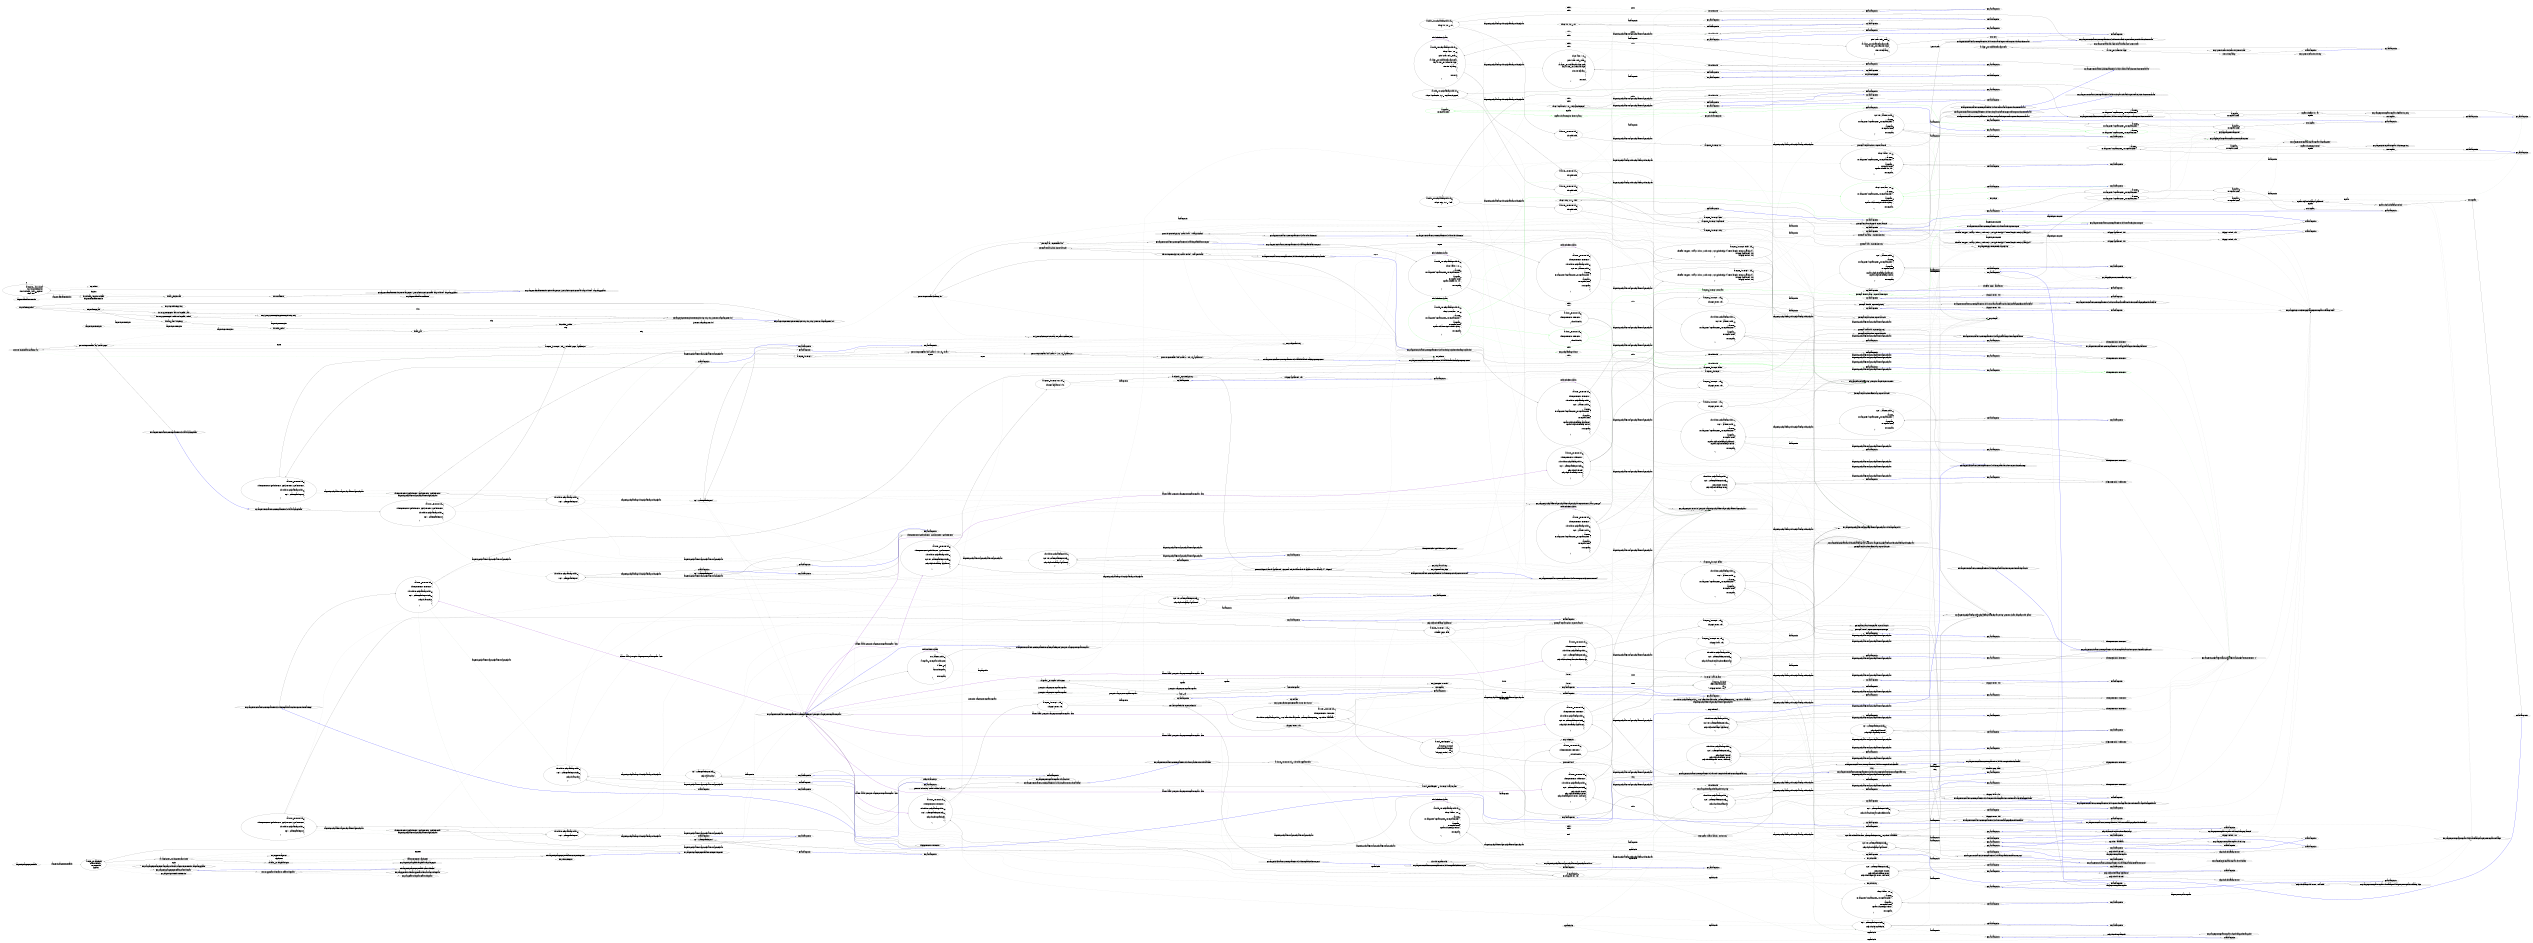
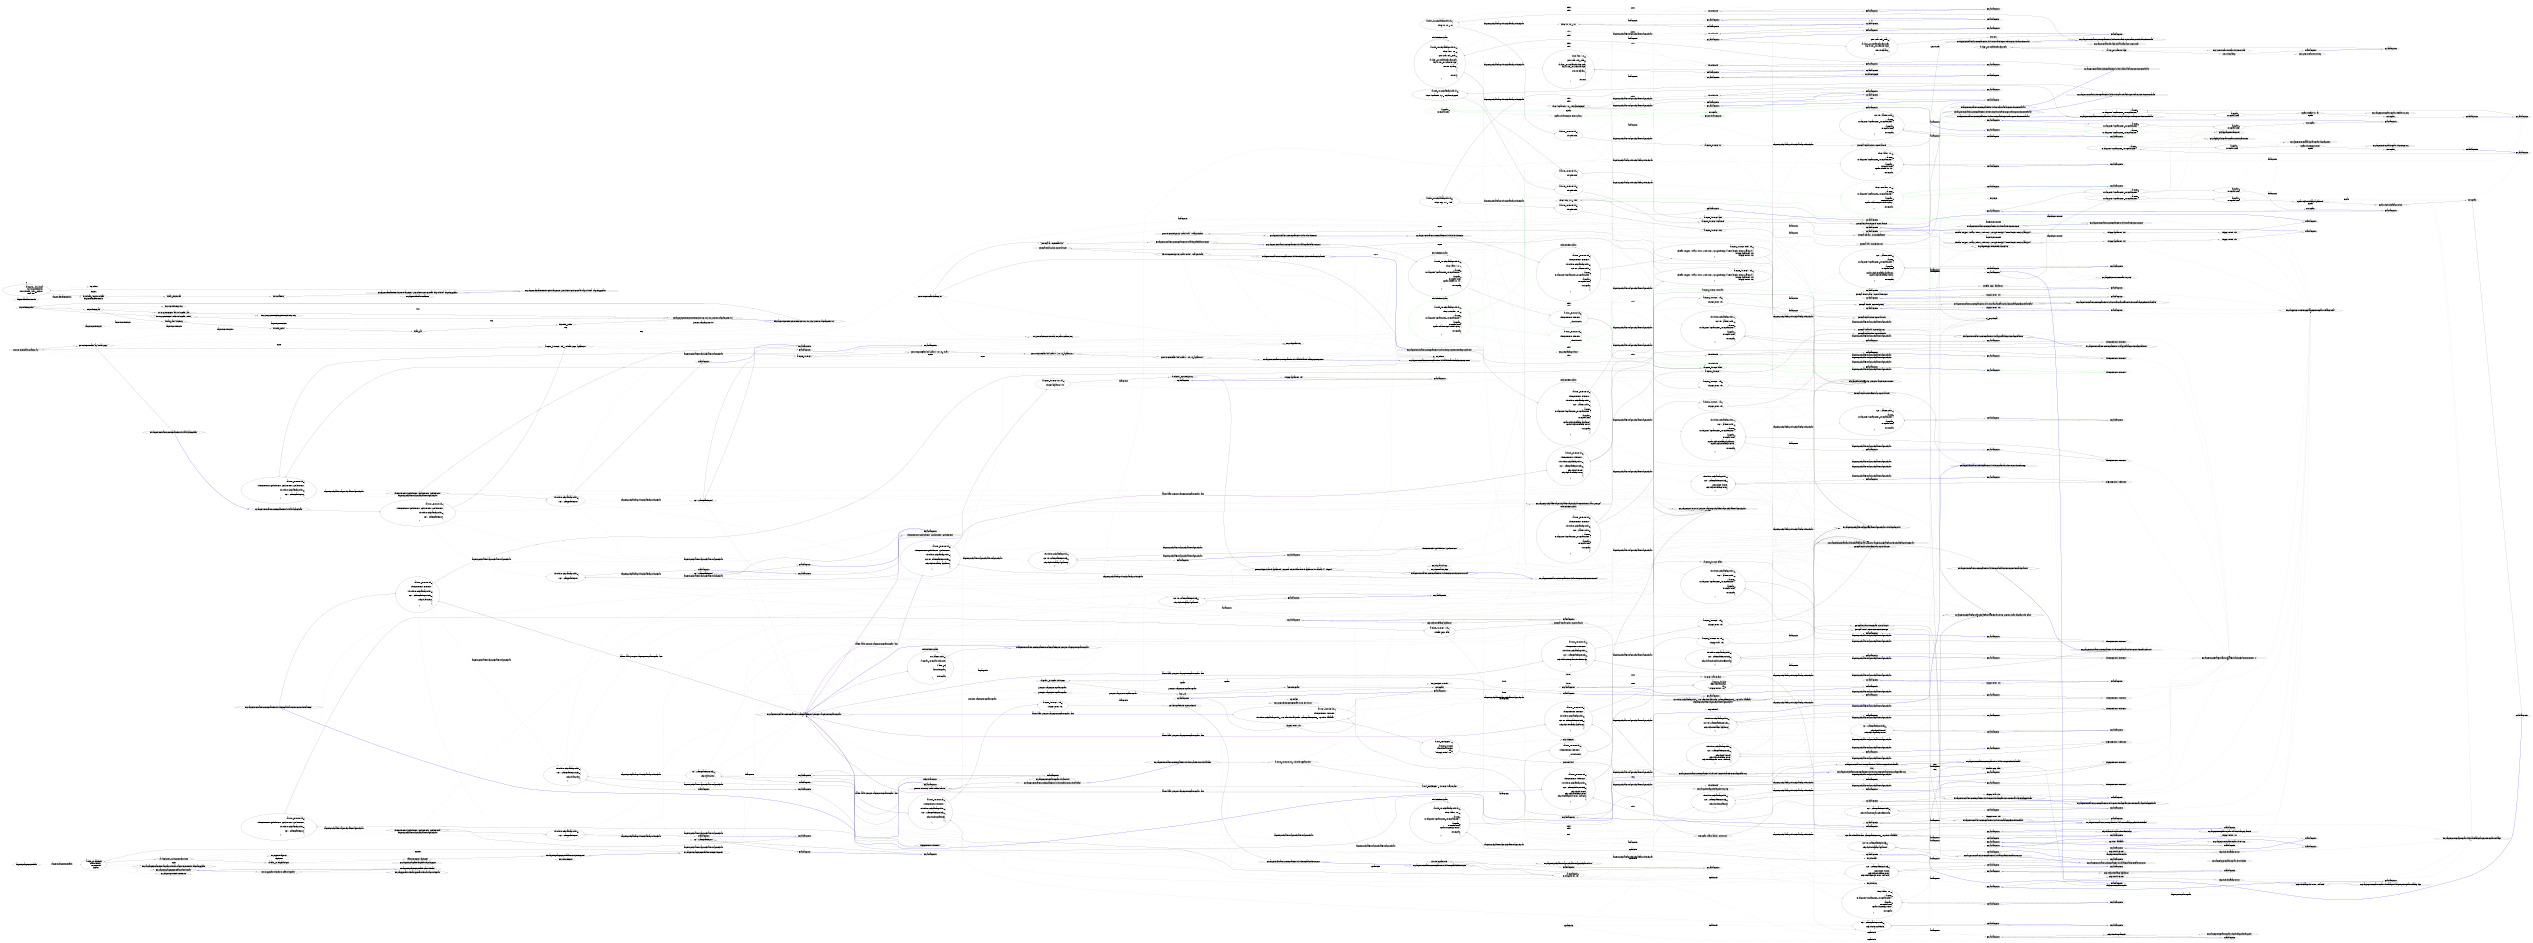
(1872, 235) -> (1872, 235)
(418, 876) -> none
